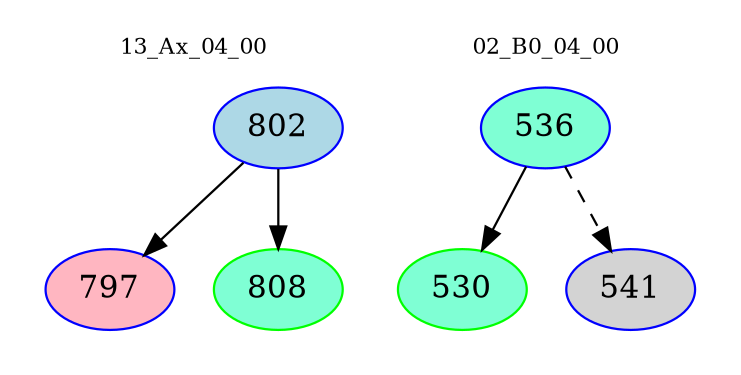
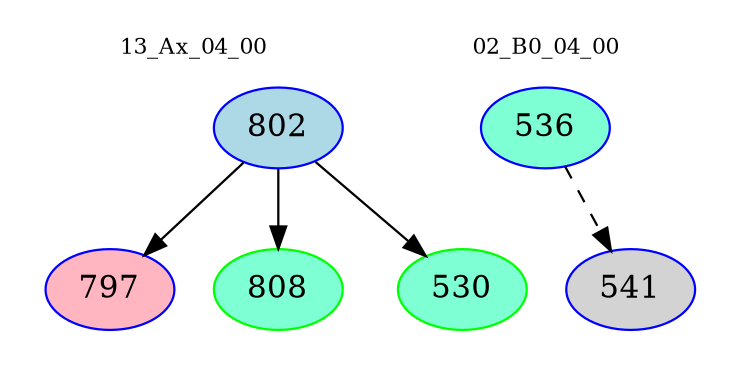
(509, 198) -> (346, 188)
